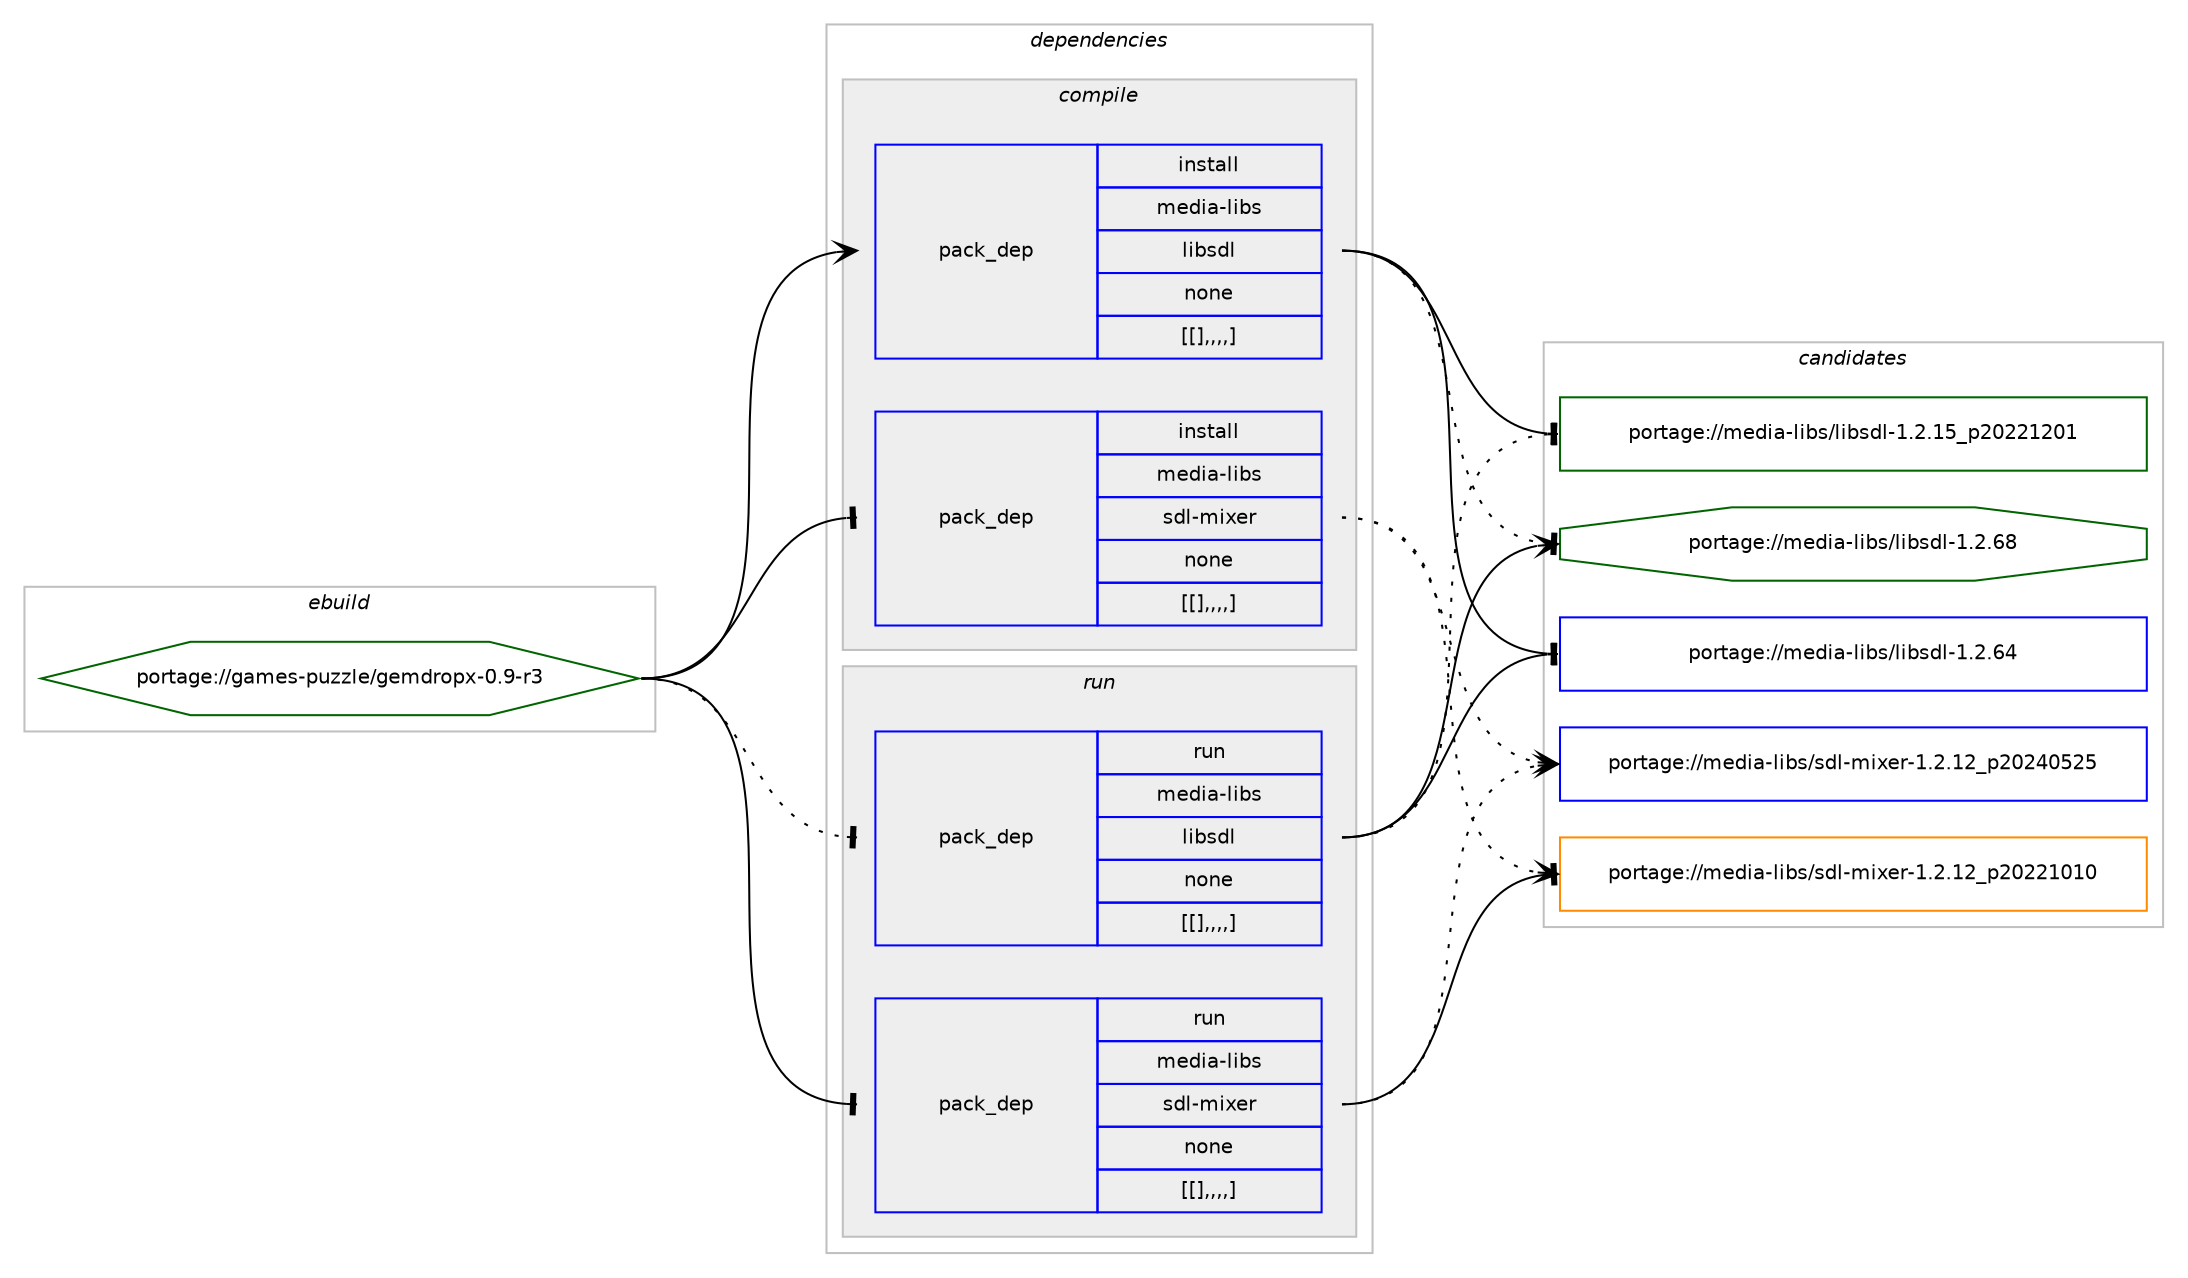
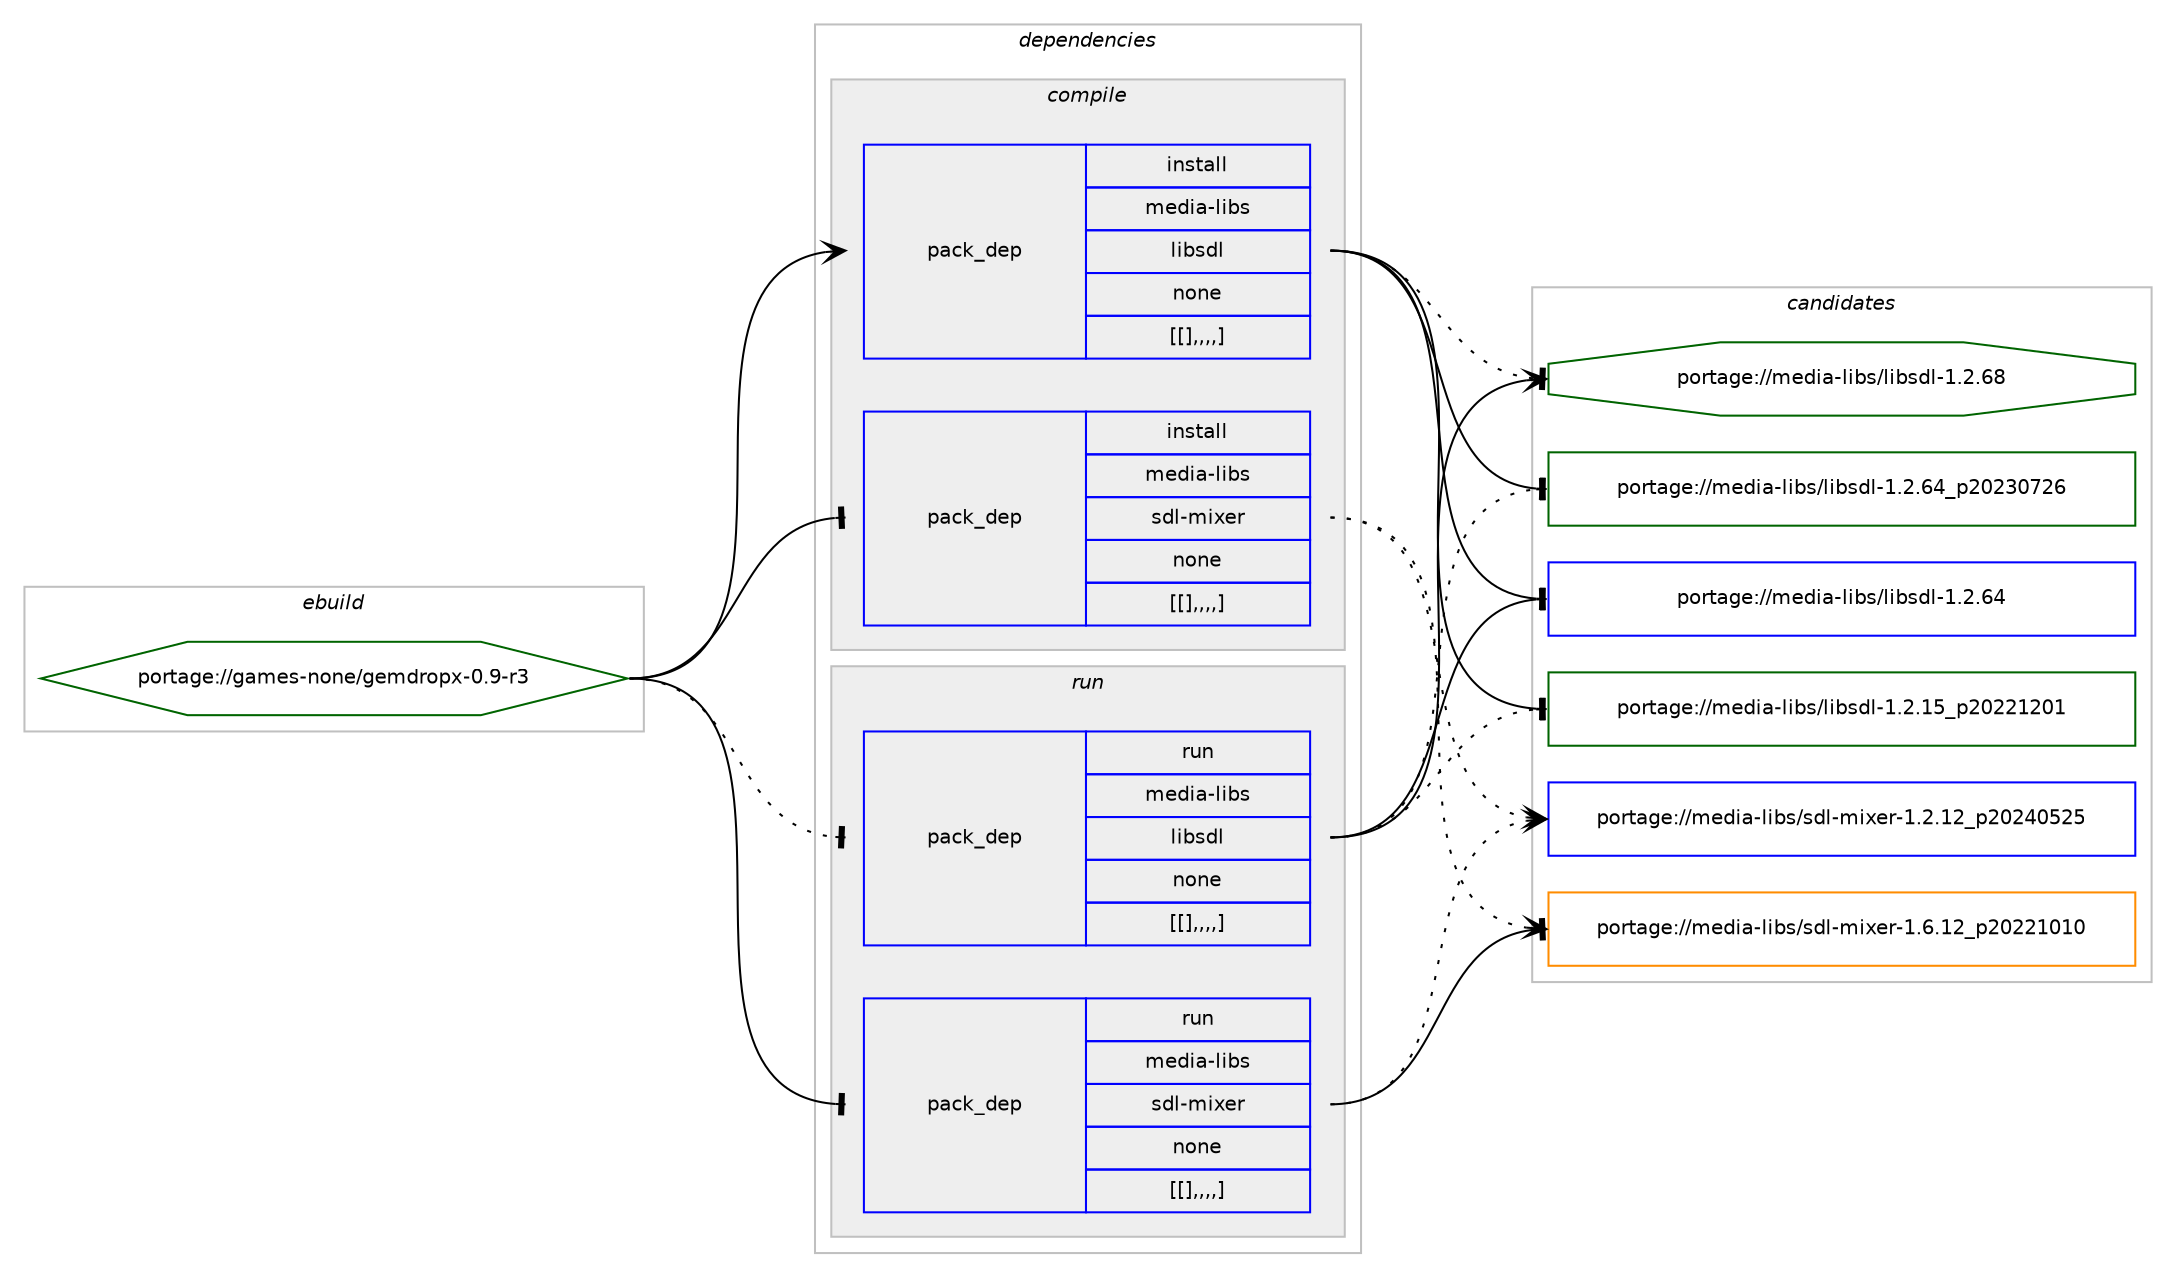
none -> (1842, 489)
(340, 678) -> (334, 678)
(1853, 874) -> (1842, 929)
